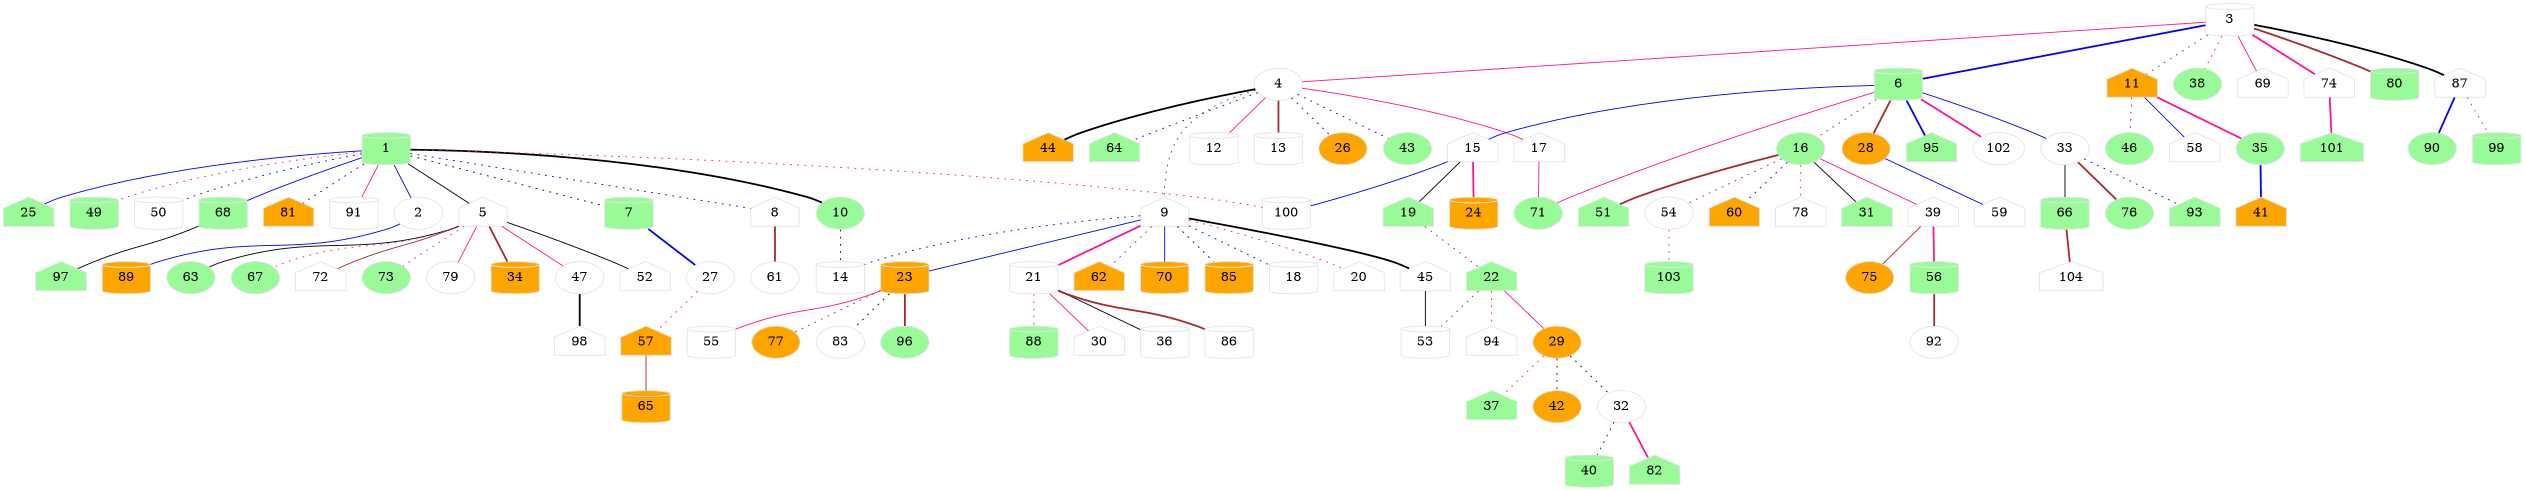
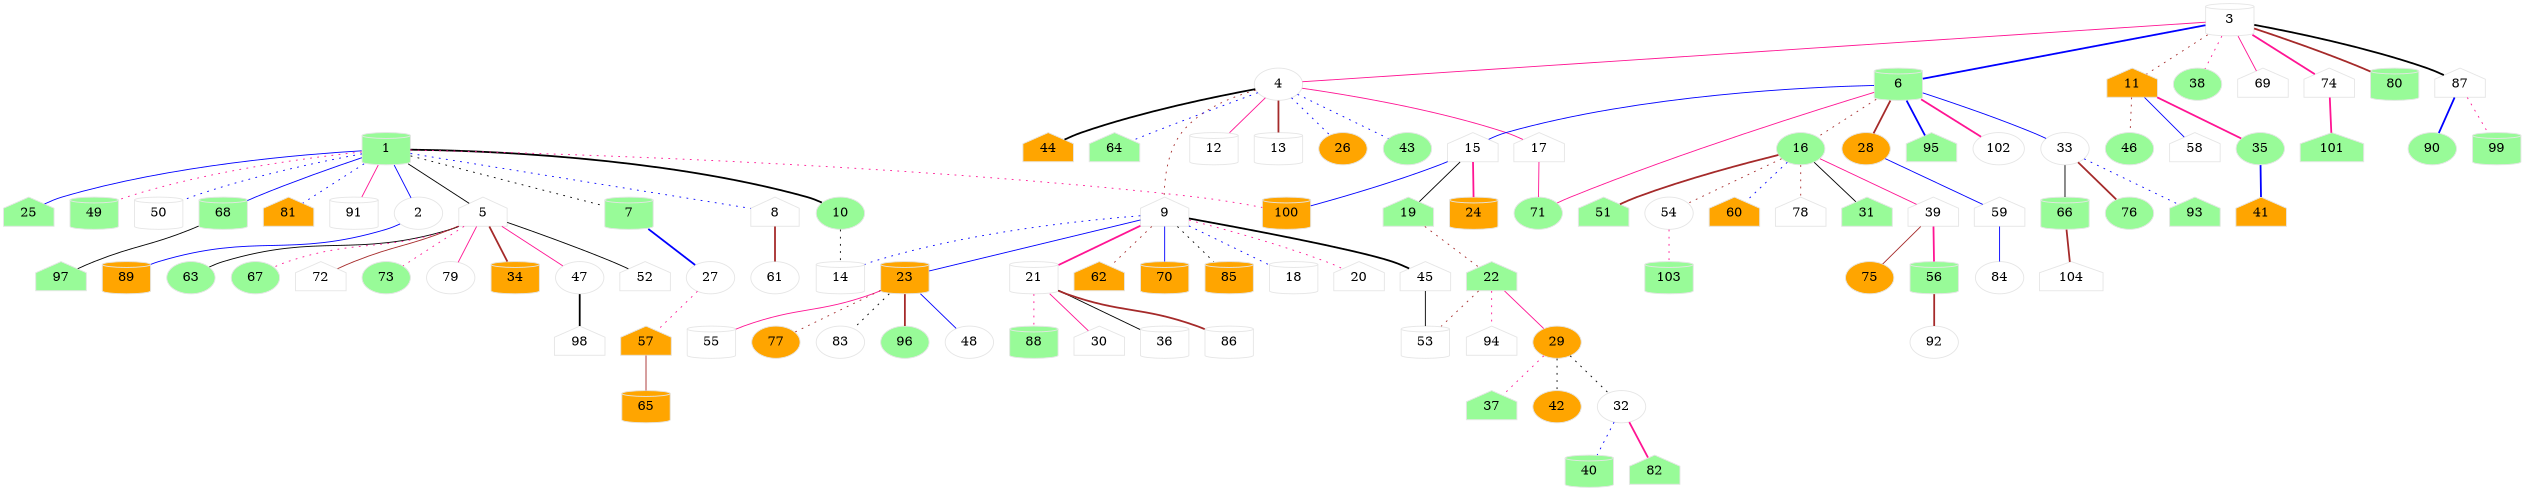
(1801, 181) -> (1801, 181)
(1287, 213) -> (1287, 213)
none -> (2000, 278)
none -> (969, 342)
